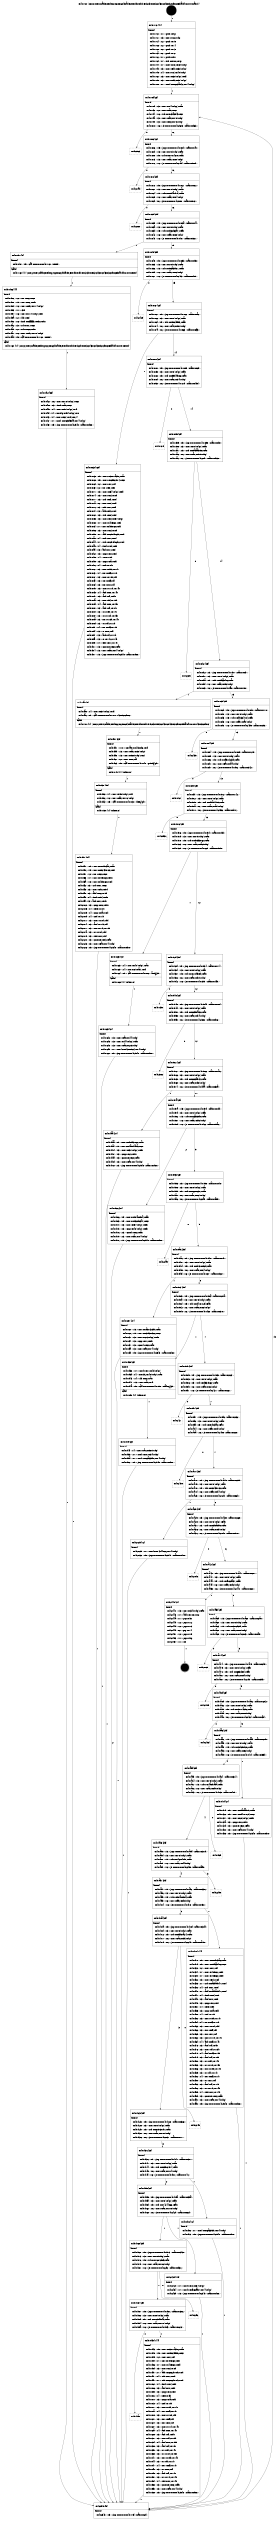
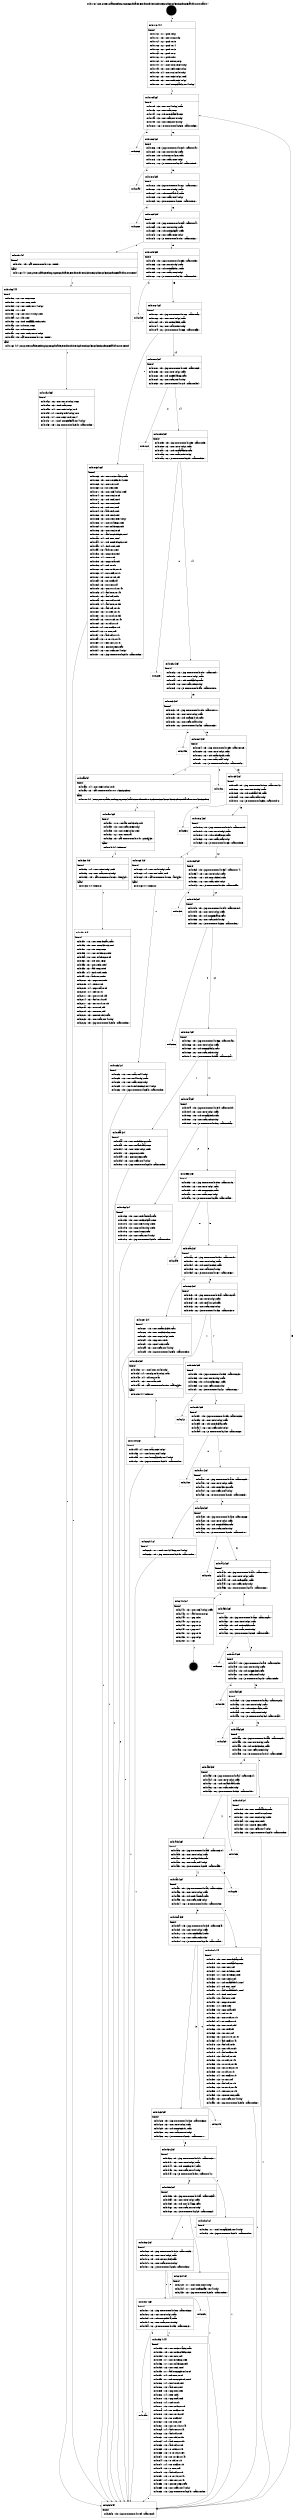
(186, 695) -> (182, 770)
